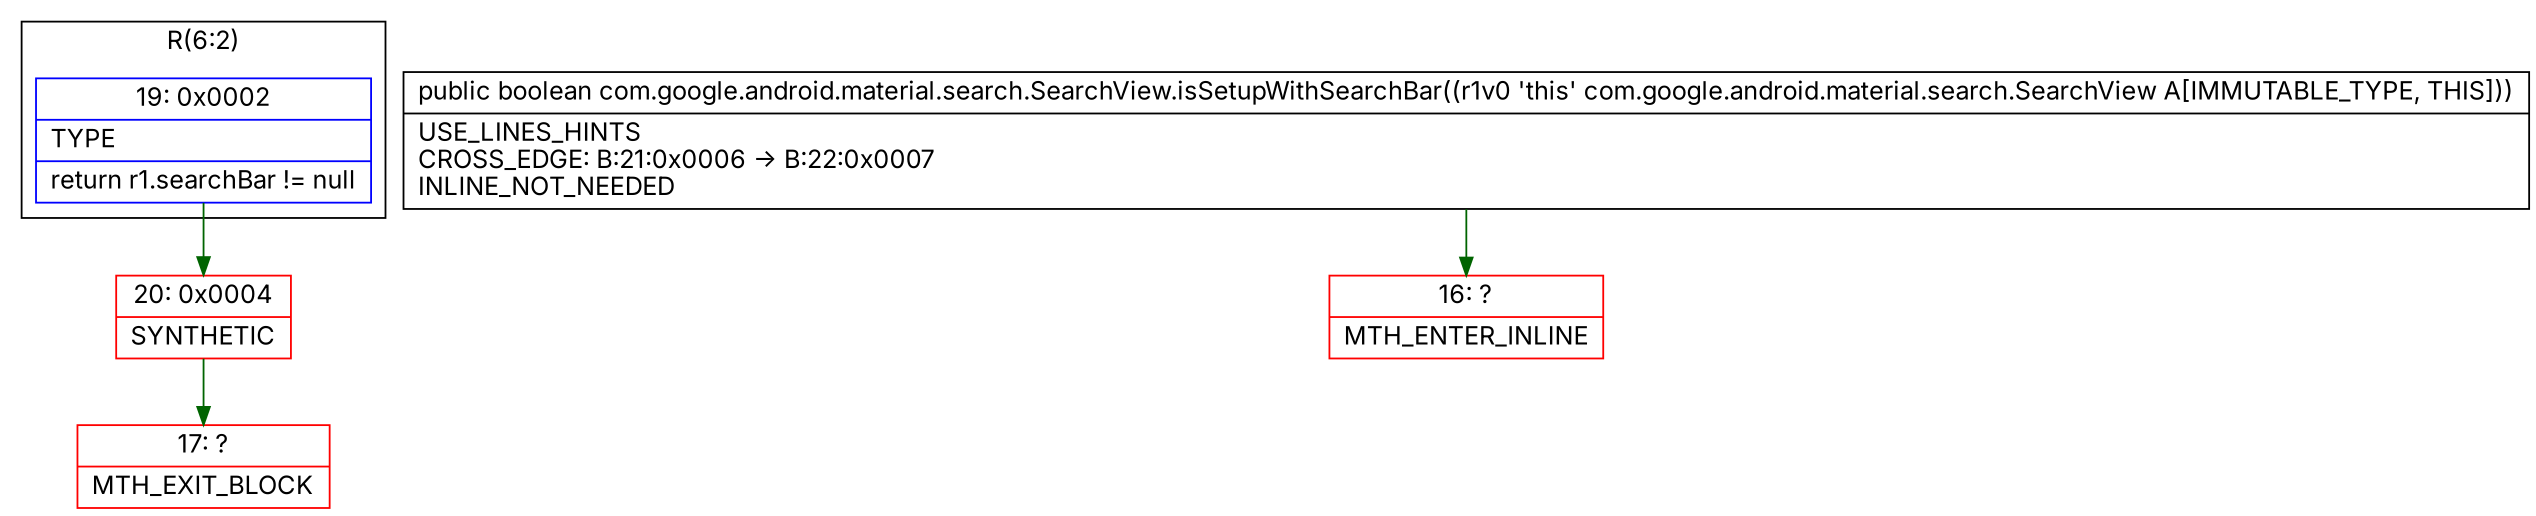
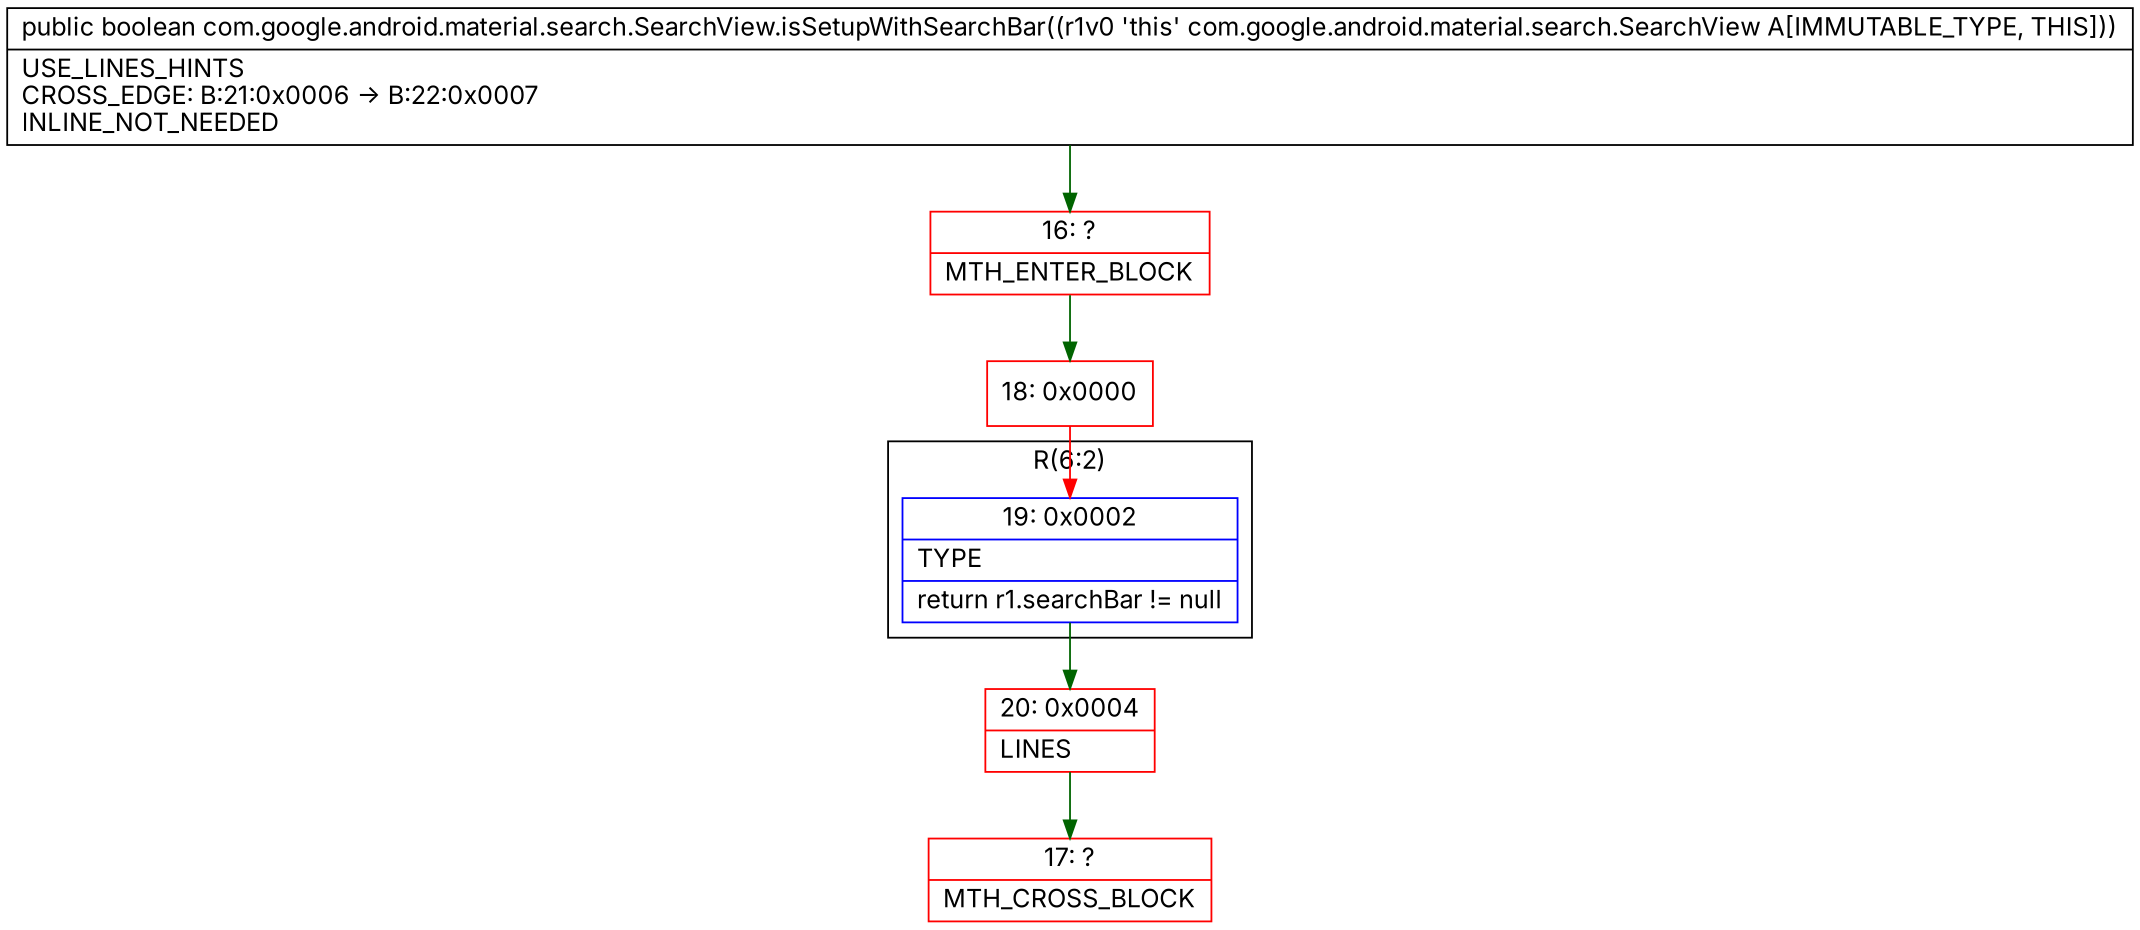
(204, 337) -> (1036, 750)
(1466, 337) -> (1070, 273)
none -> (1070, 394)
(204, 486) -> (1070, 900)
